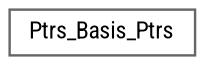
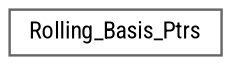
(102, 33) -> (116, 33)
